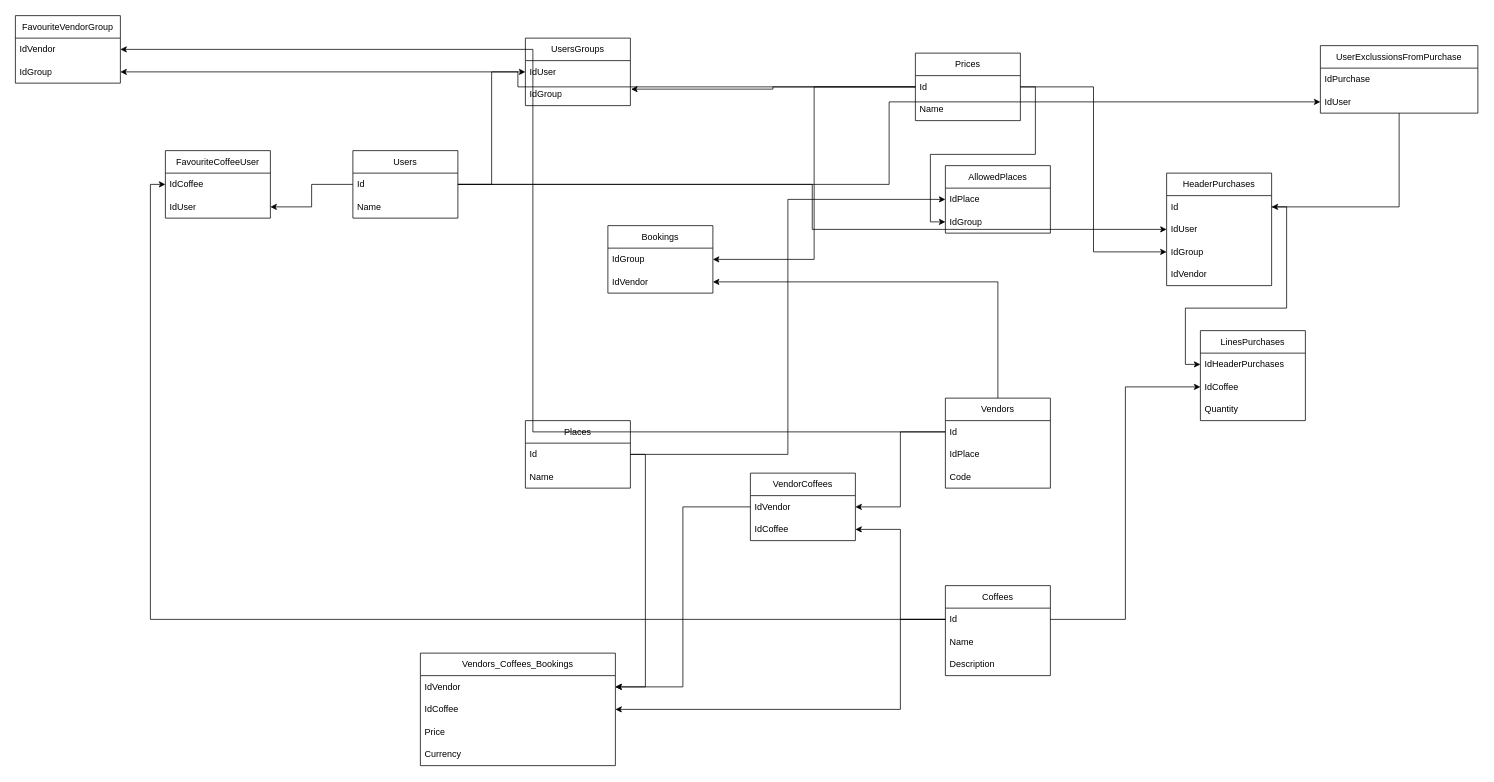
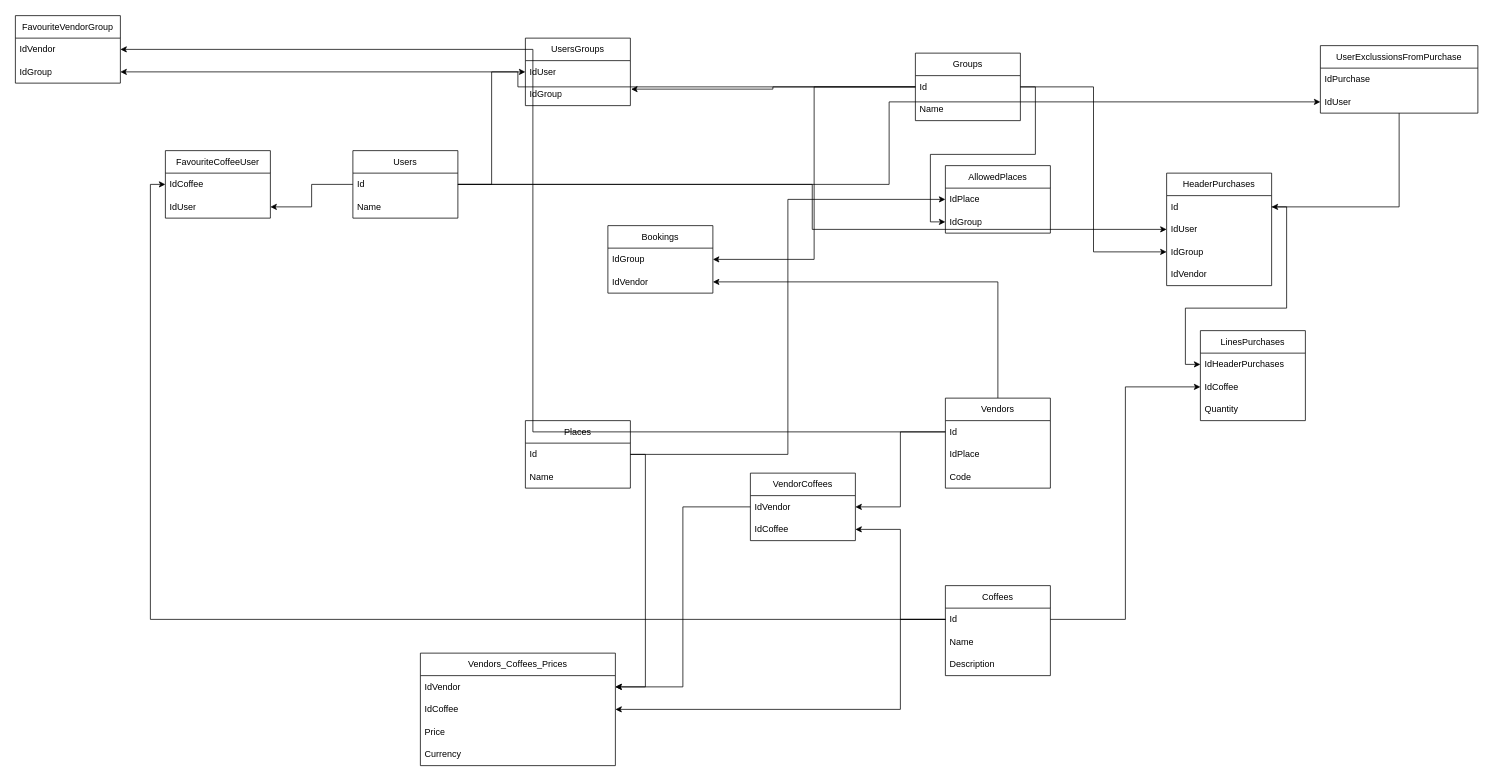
(968, 64) -> (968, 64)
(518, 664) -> (518, 664)
